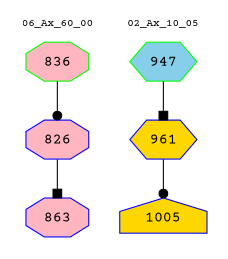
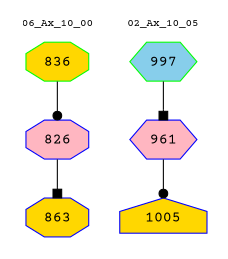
(58, 23) -> (58, 23)
(57, 62) -> (57, 62)
(163, 62) -> (163, 62)
(163, 140) -> (163, 140)
(57, 217) -> (57, 217)
